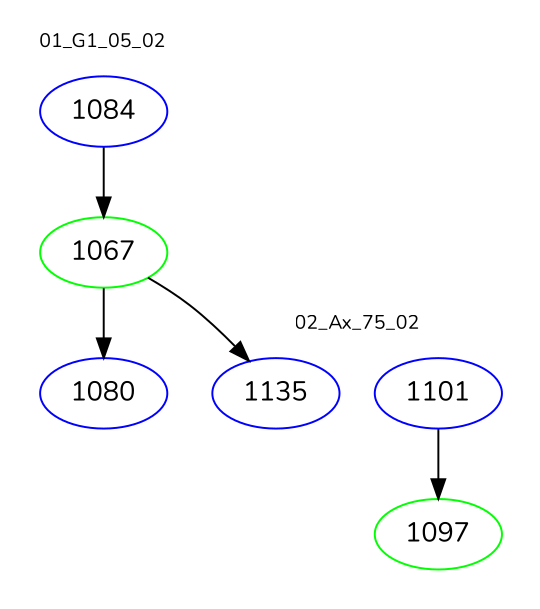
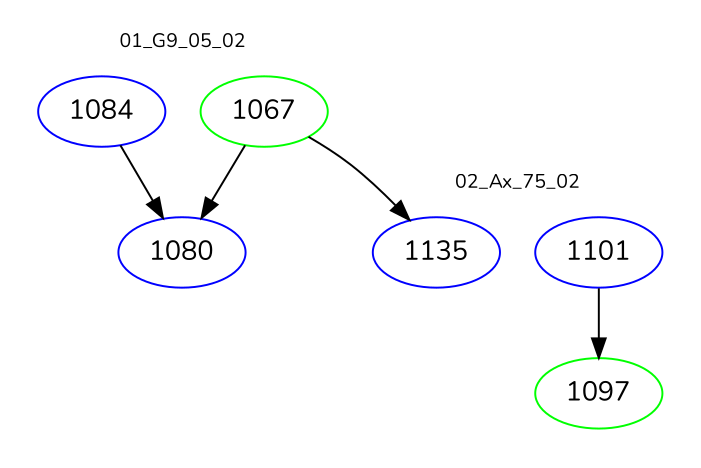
(103, 42) -> (183, 42)
(104, 172) -> (137, 173)
